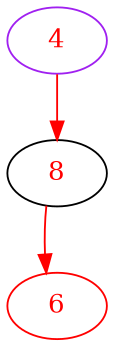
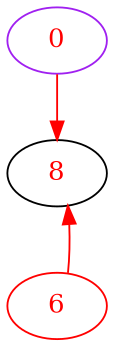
(57, 41) -> (57, 41)
(45, 230) -> (69, 249)
